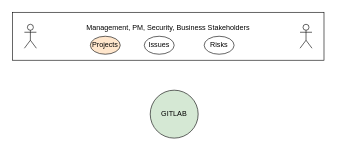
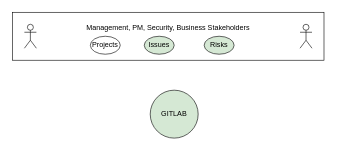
(105, 45) -> (105, 45)
(159, 45) -> (159, 45)
(219, 45) -> (219, 45)
